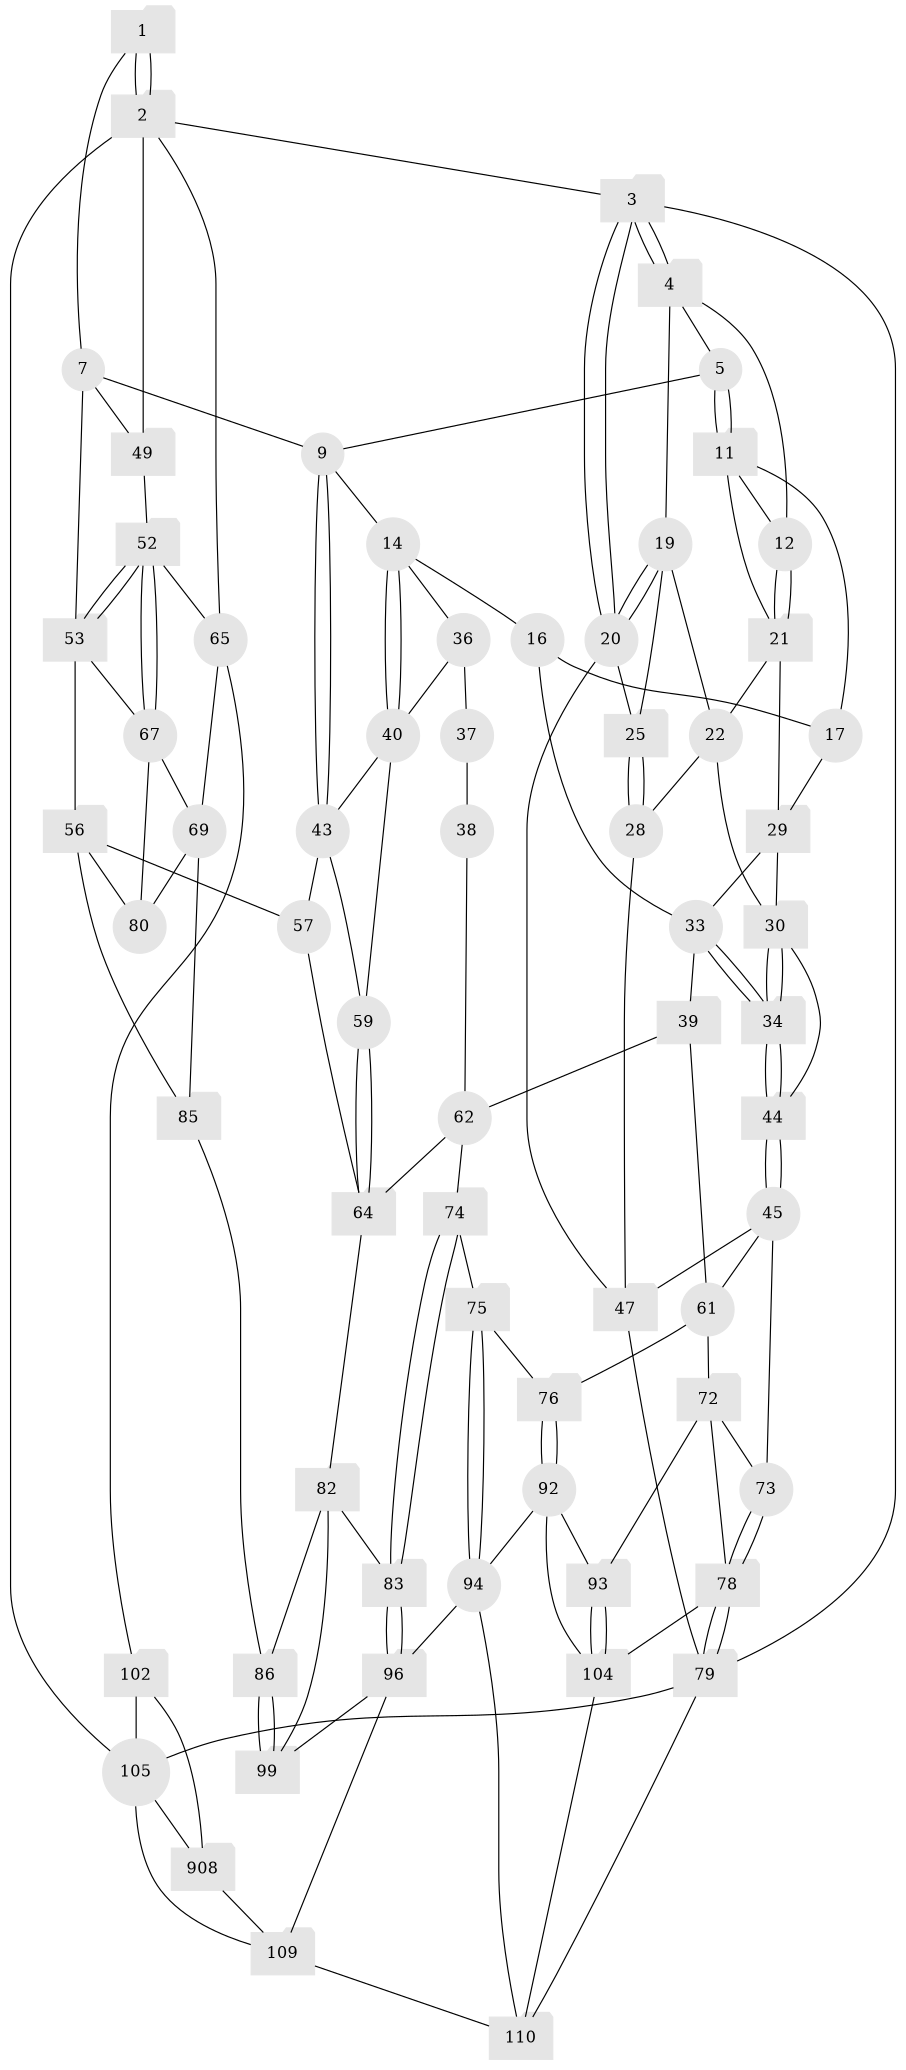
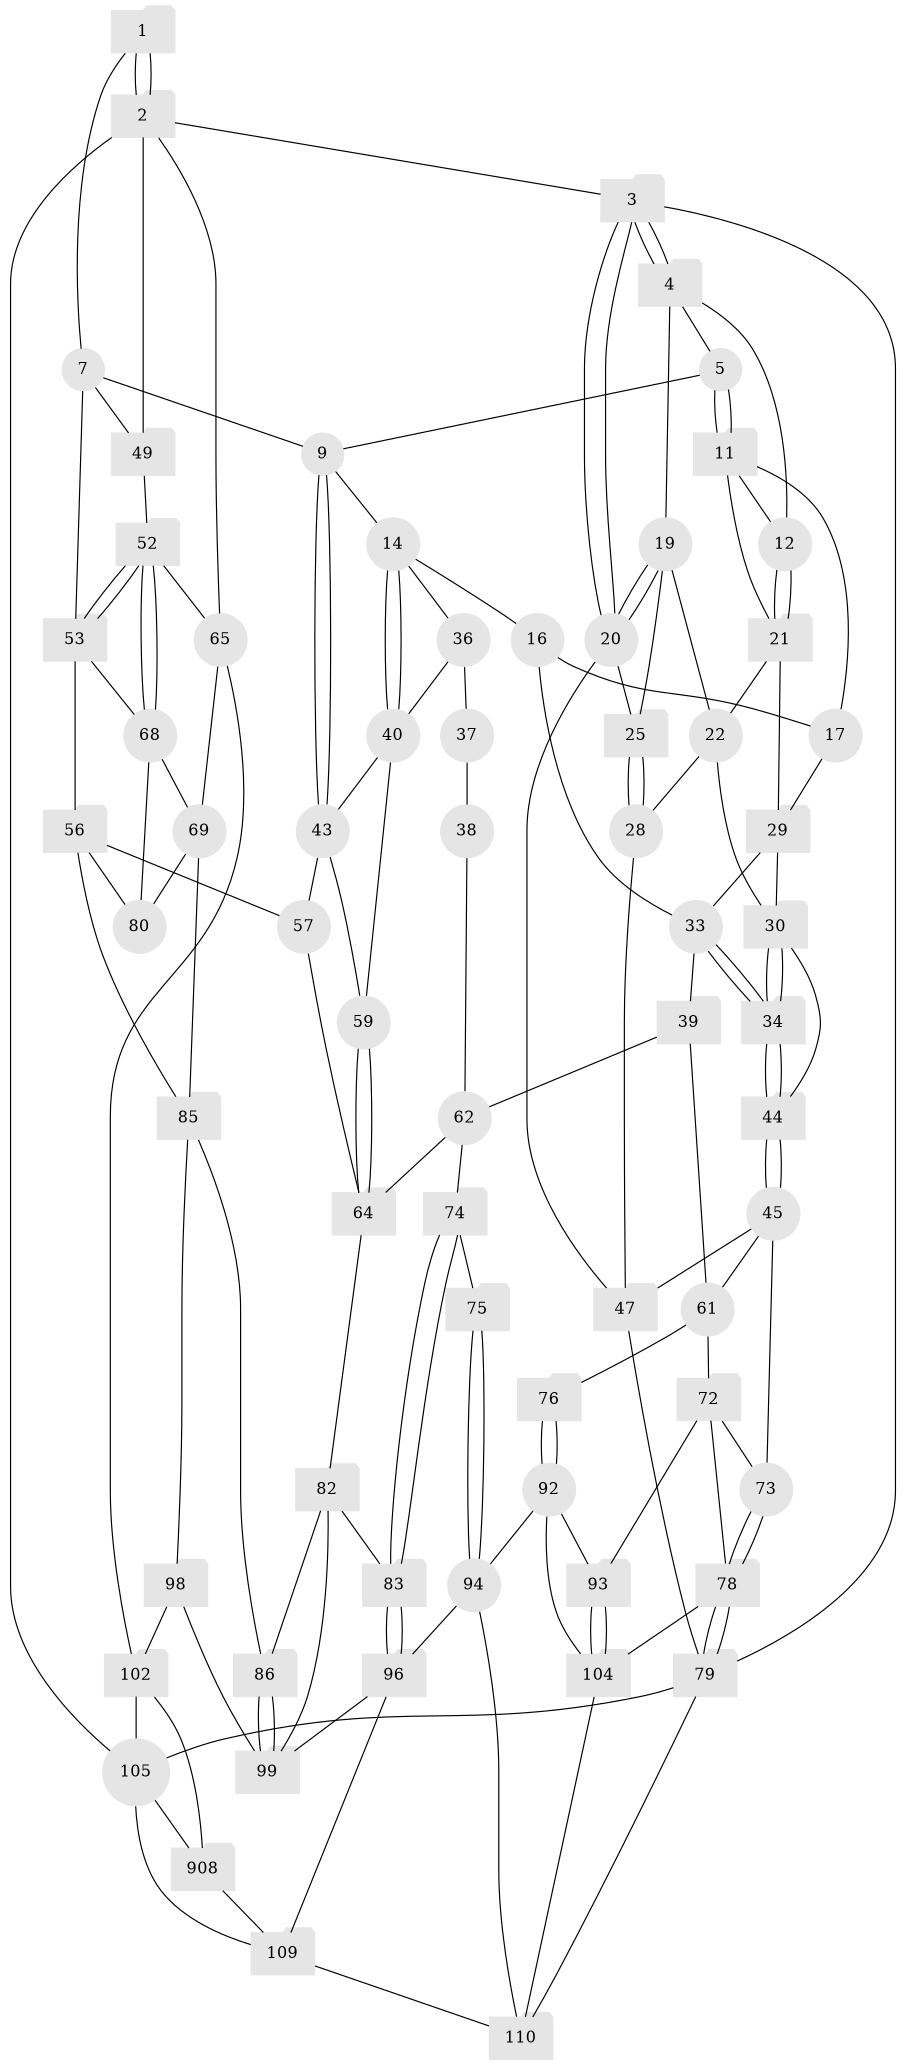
(150, 736) -> (150, 736)
(513, 1355) -> none
none -> (176, 1585)
